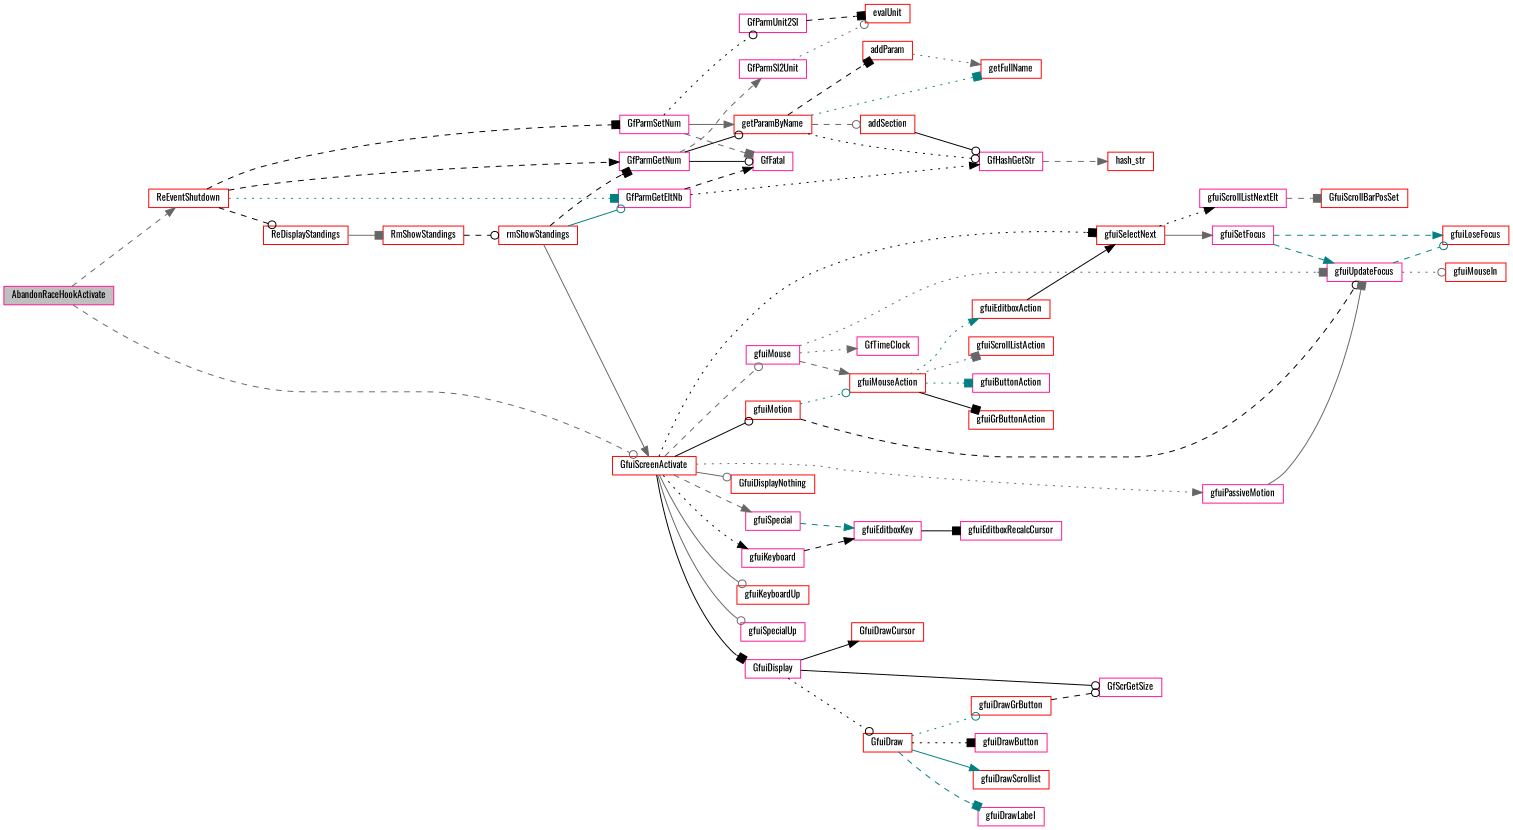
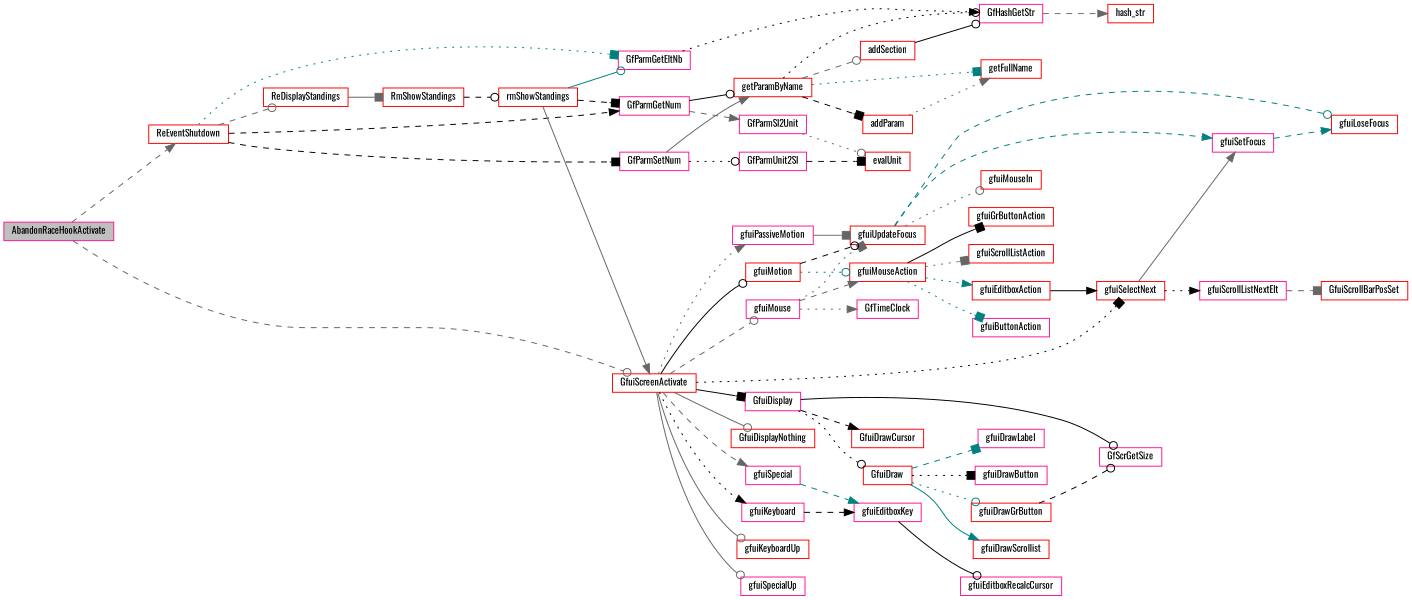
(773, 161) -> none
(243, 216) -> (243, 117)
(1299, 252) -> (1033, 140)
(1365, 272) -> (888, 235)
(936, 531) -> (934, 551)
(825, 652) -> (825, 418)
